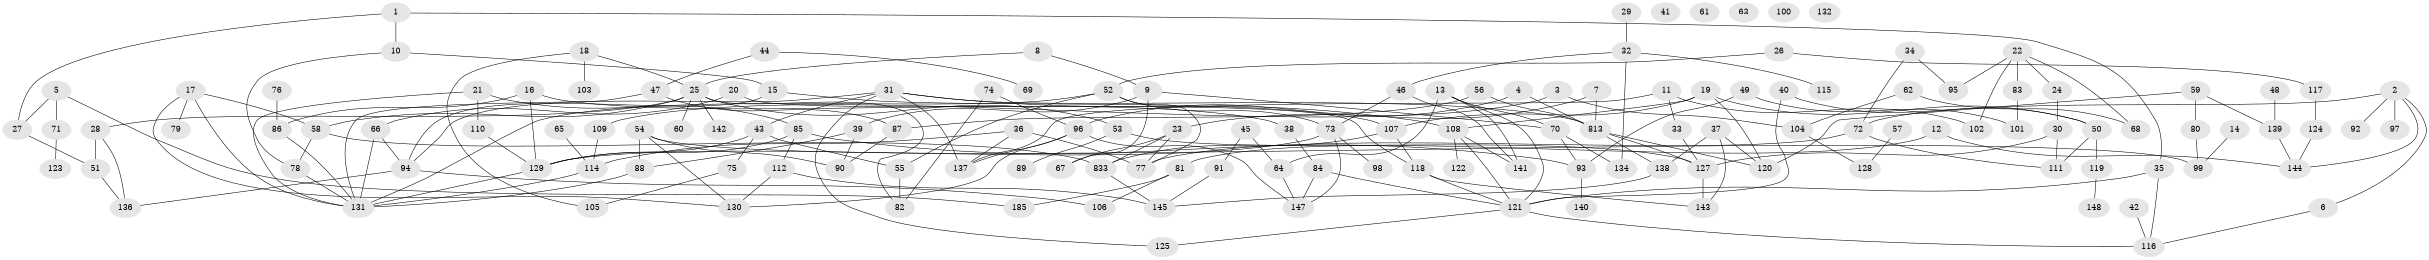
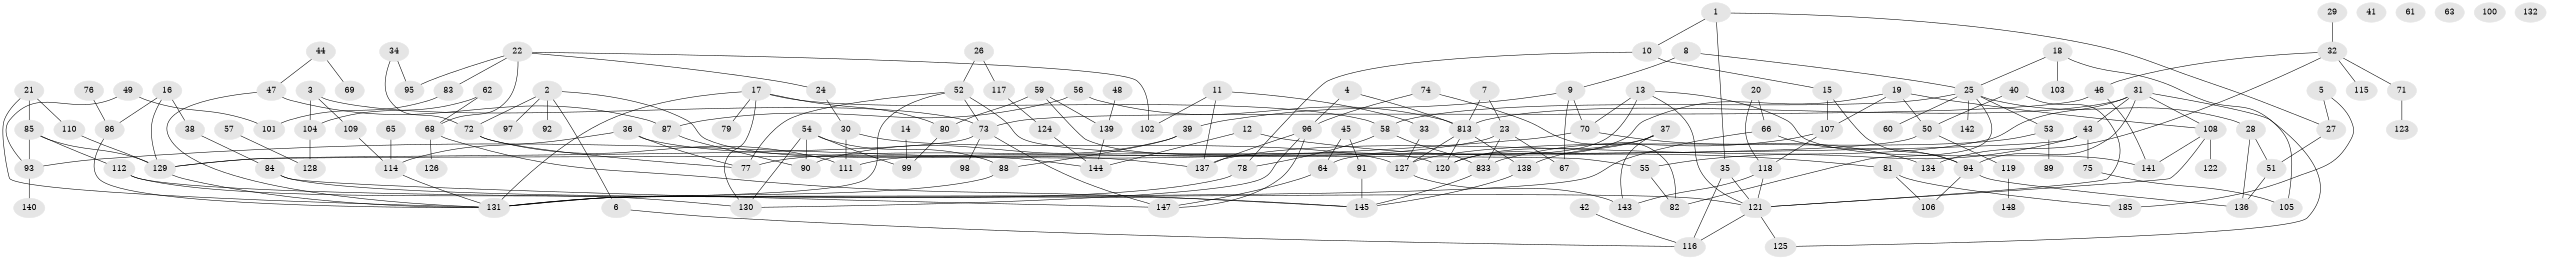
none -> (852, 107)
(56, 110) -> (2367, 71)
none -> (647, 110)
none -> (432, 169)
none -> (937, 191)
